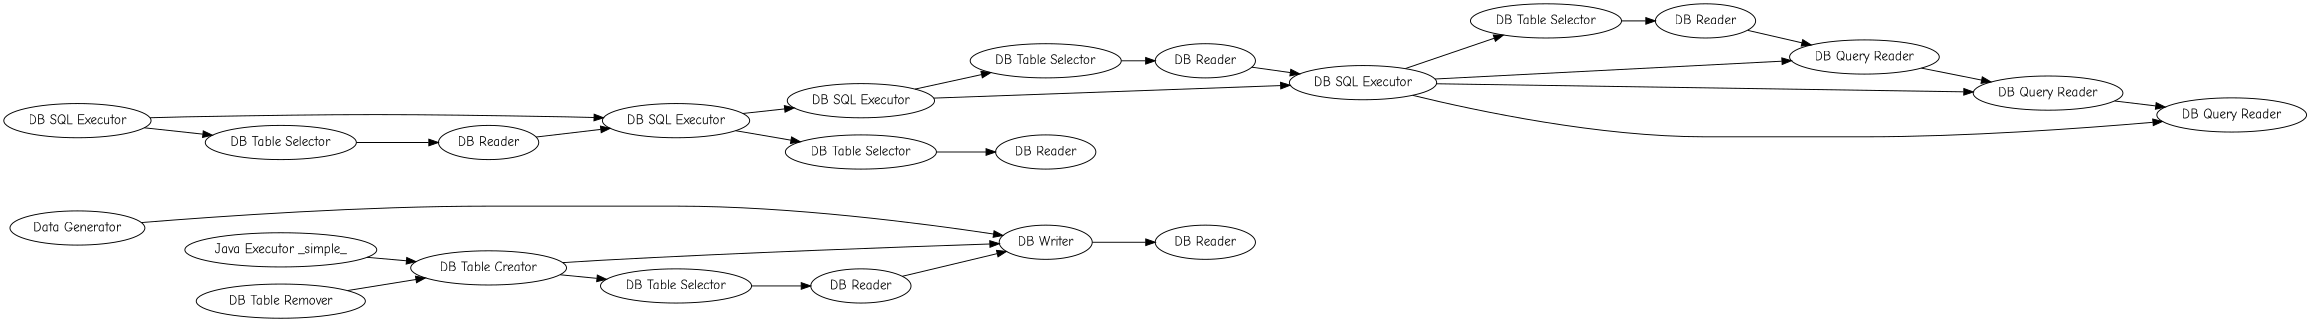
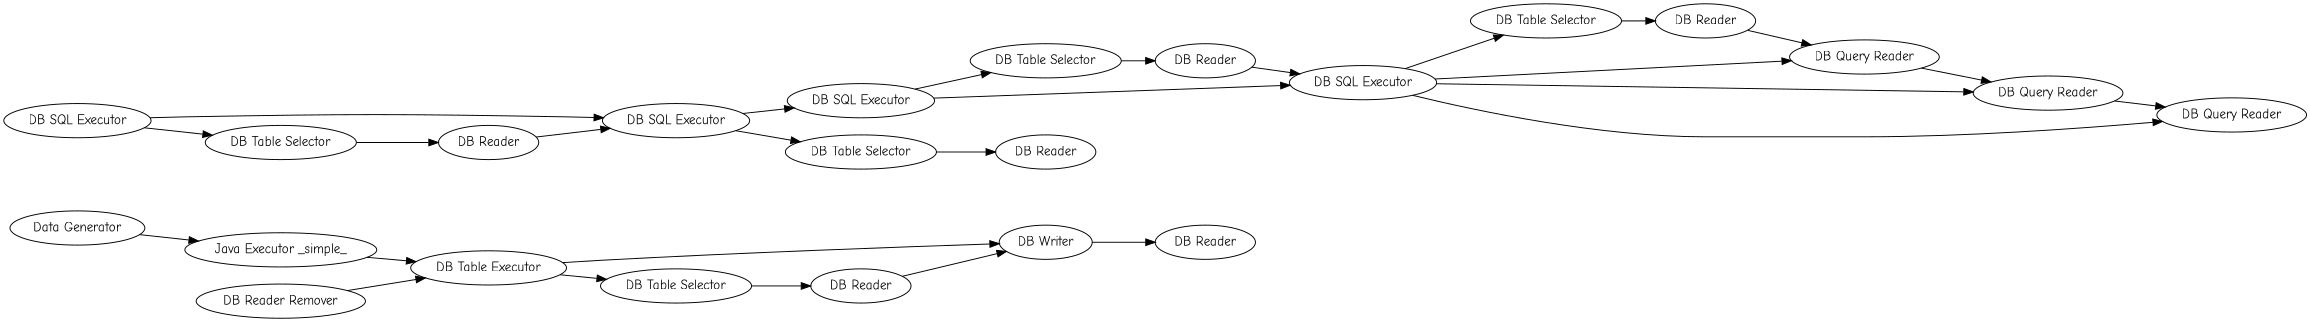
(568, 206) -> (164, 237)
(489, 268) -> (489, 268)
(281, 301) -> (281, 301)
